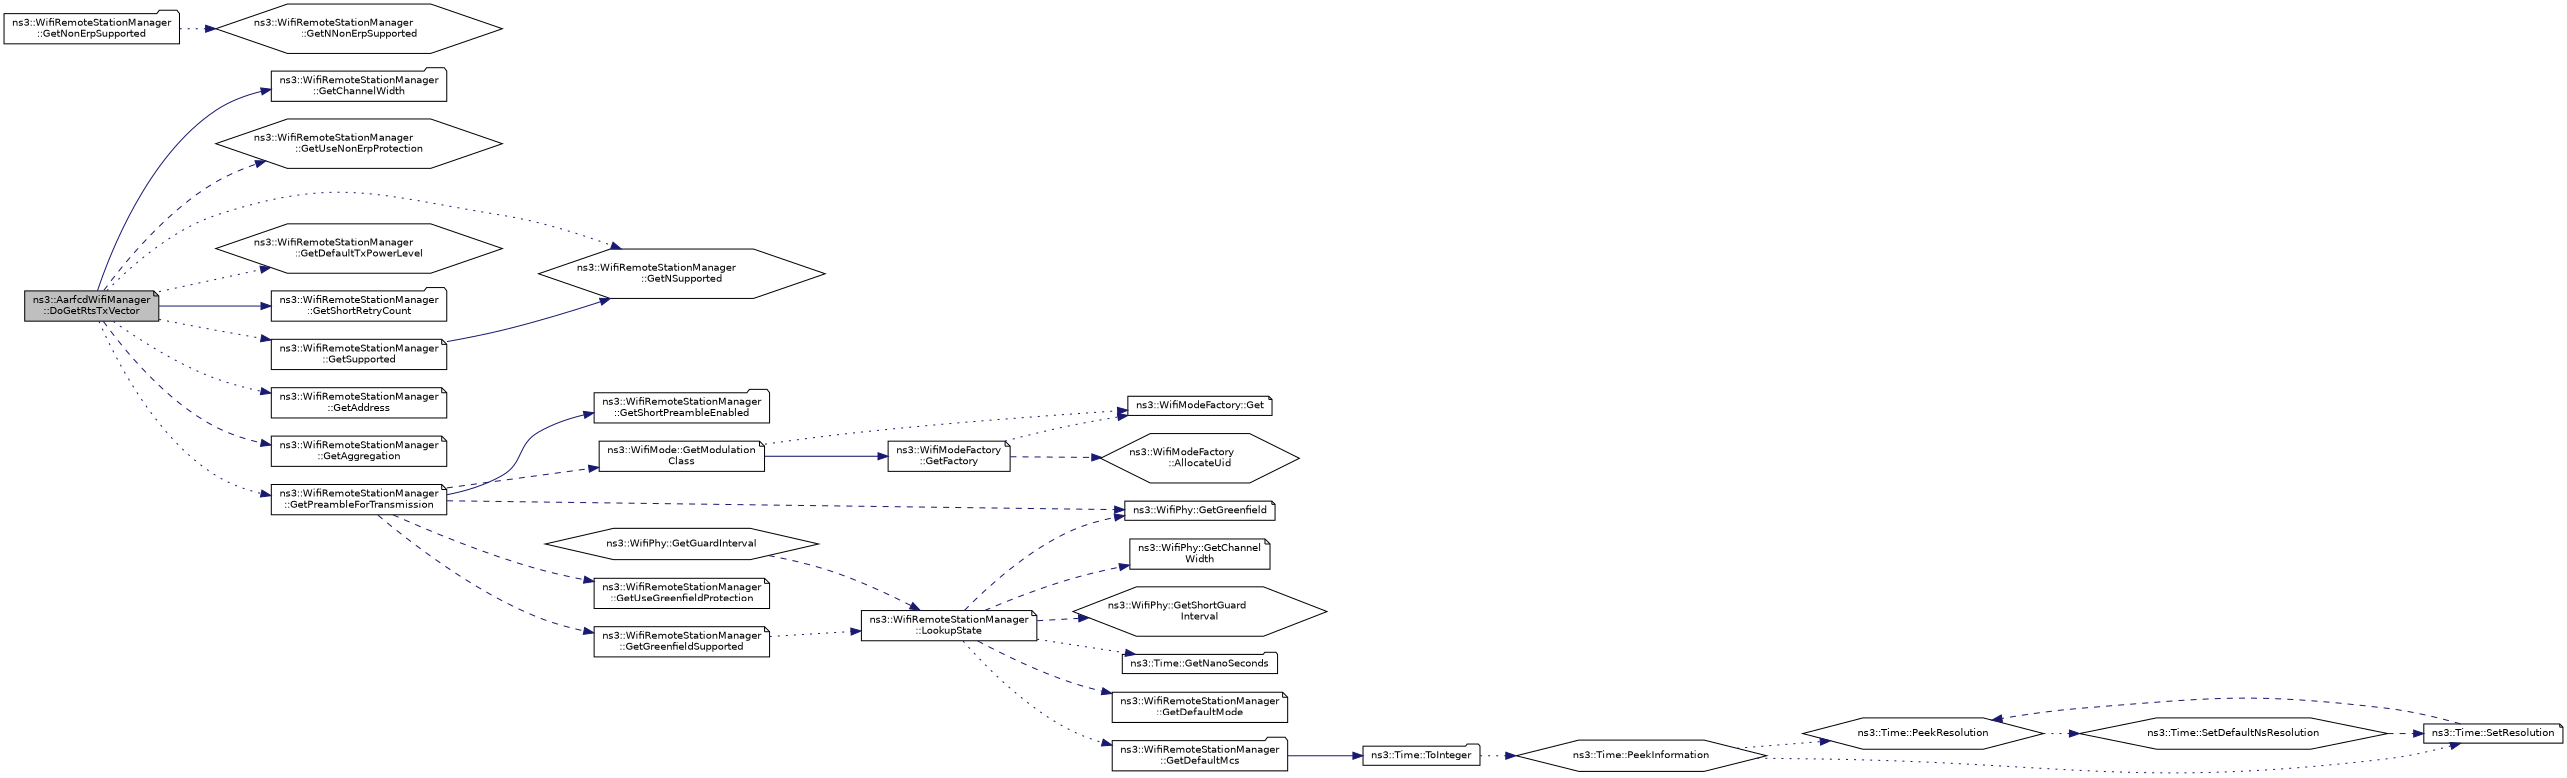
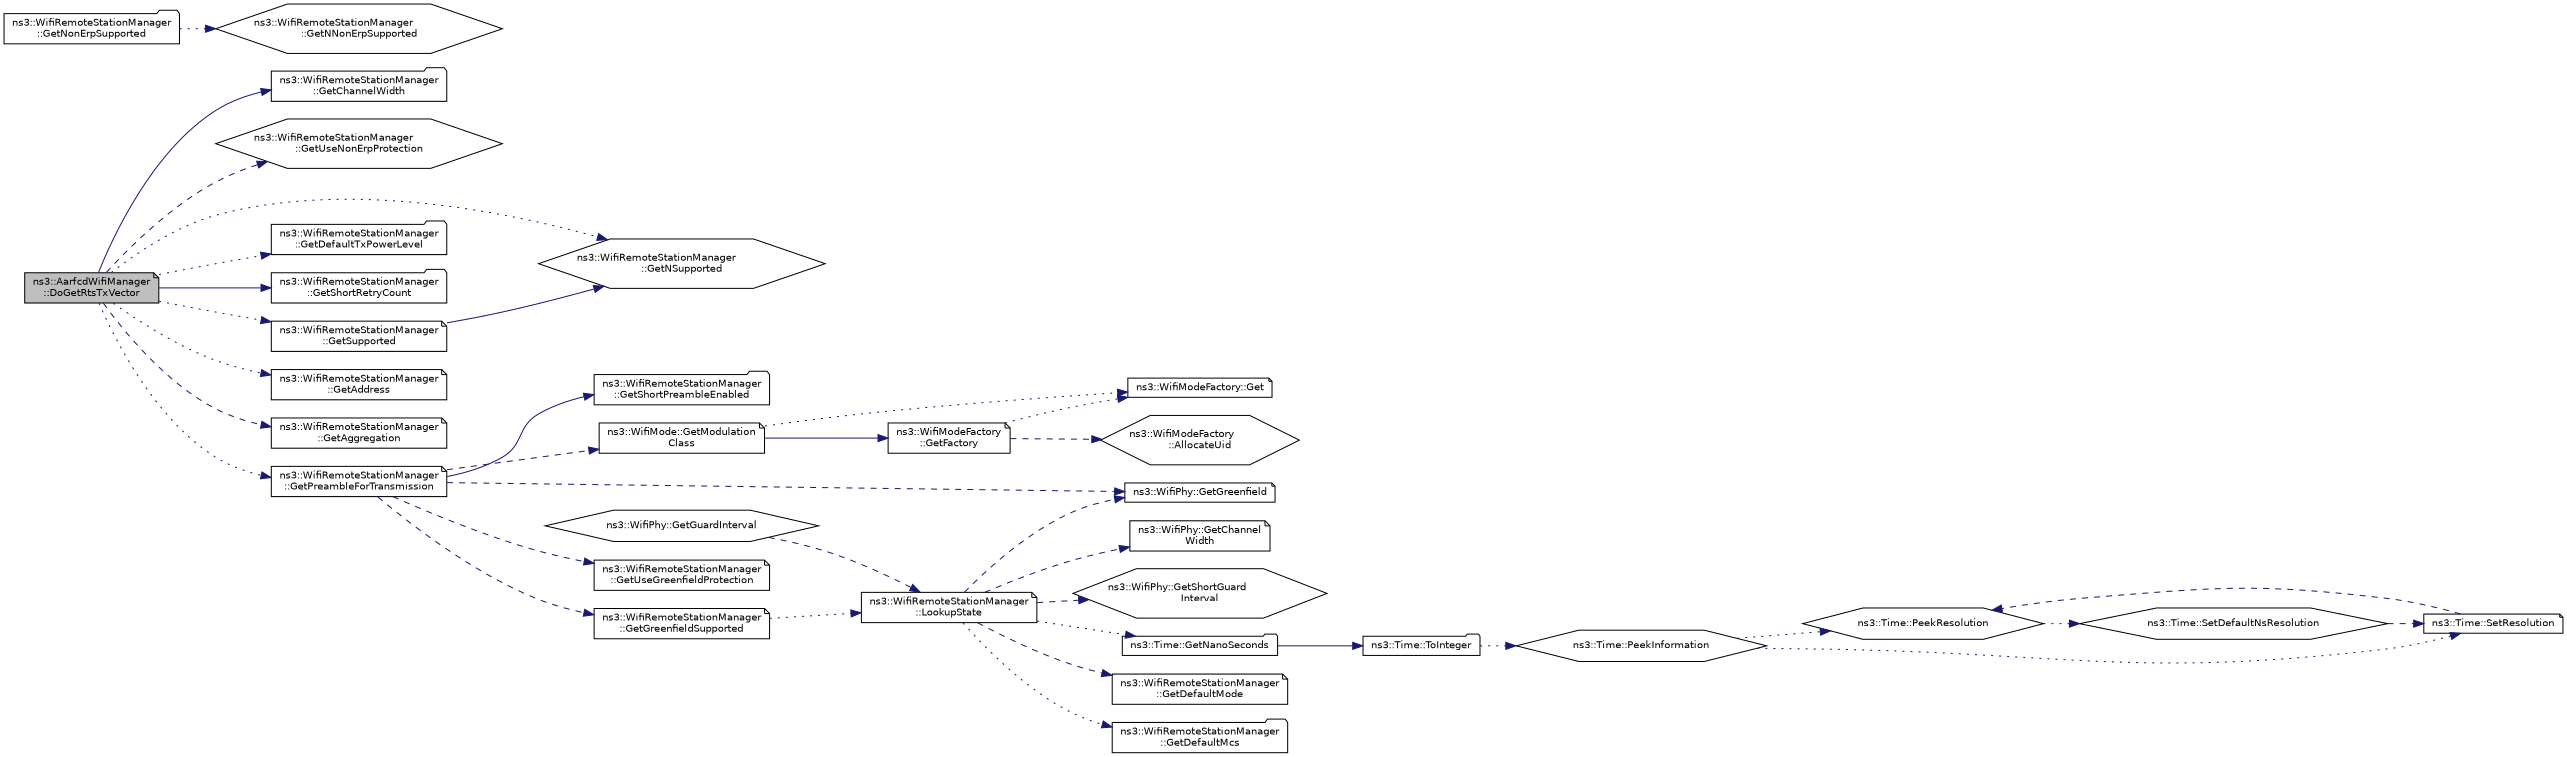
(359, 249) -> (359, 239)
(1320, 756) -> (1315, 646)
